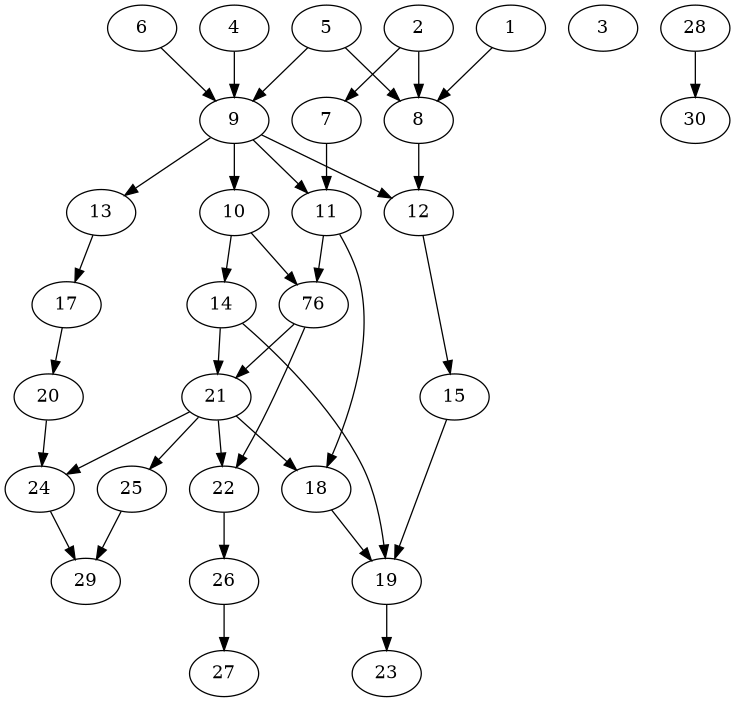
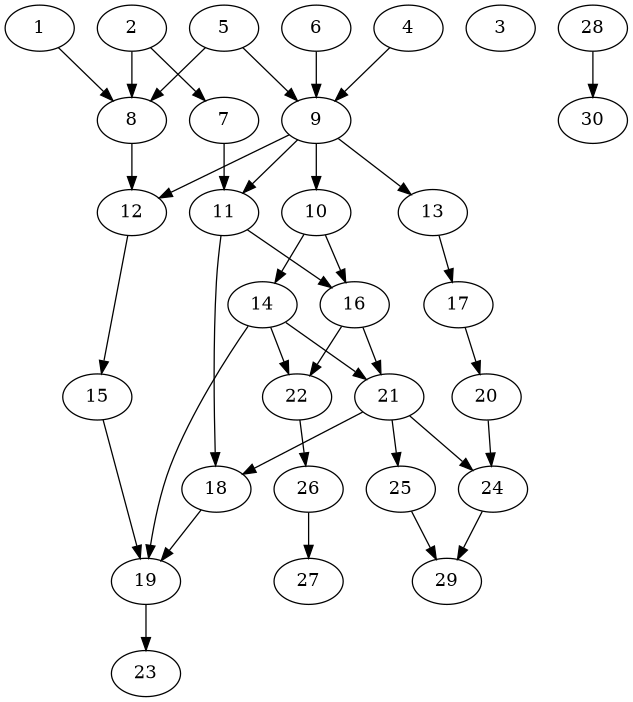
(314, 305) -> (355, 305)
(220, 437) -> (277, 345)
